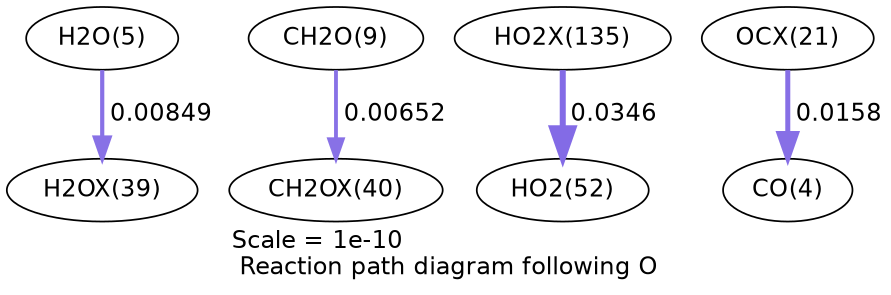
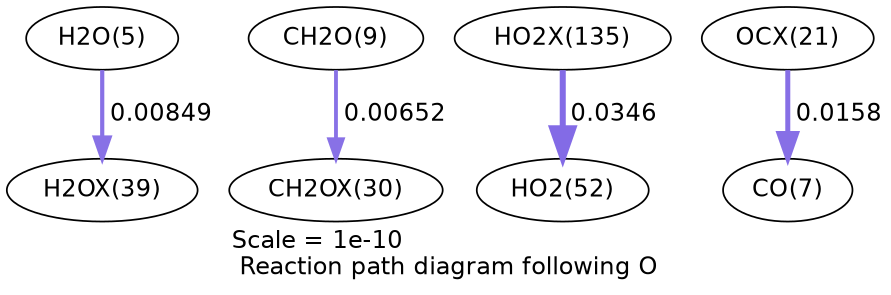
(336, 190) -> (336, 190)
(788, 190) -> (788, 190)
